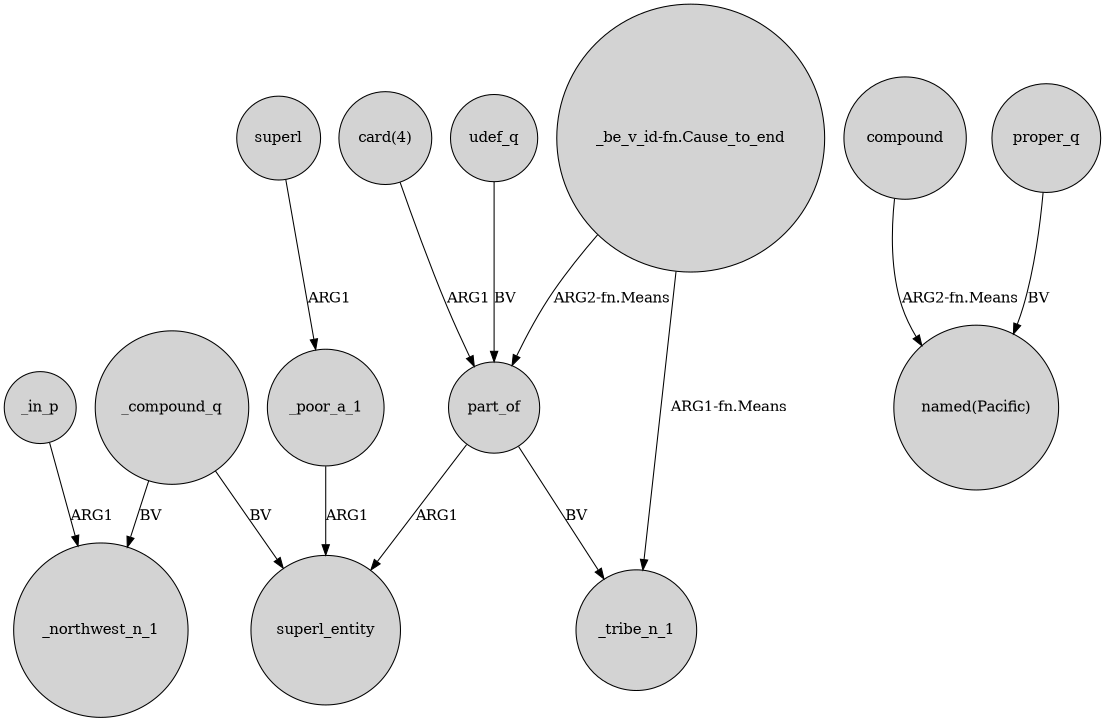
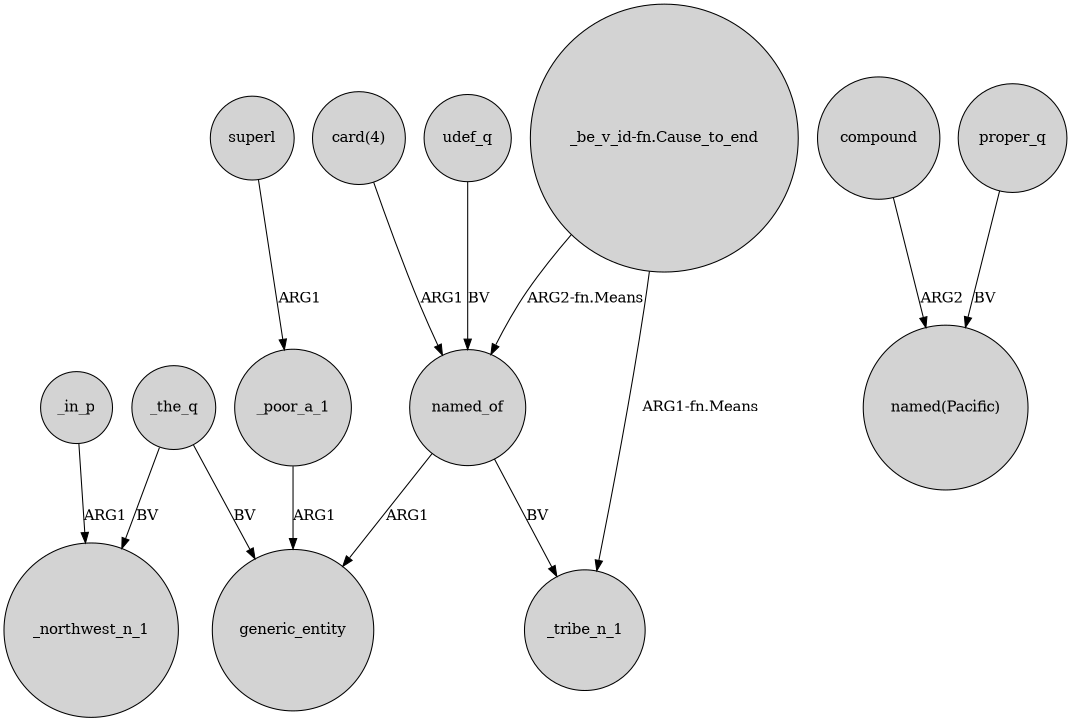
(961, 299) -> (942, 299)
(172, 408) -> (174, 408)
(494, 408) -> (468, 408)
(326, 630) -> (293, 630)
